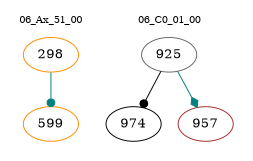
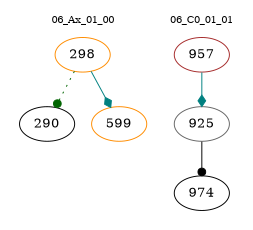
(51, 21) -> (83, 21)
(170, 21) -> (202, 21)
(185, 84) -> (202, 84)
(51, 86) -> (98, 84)
none -> (47, 124)
